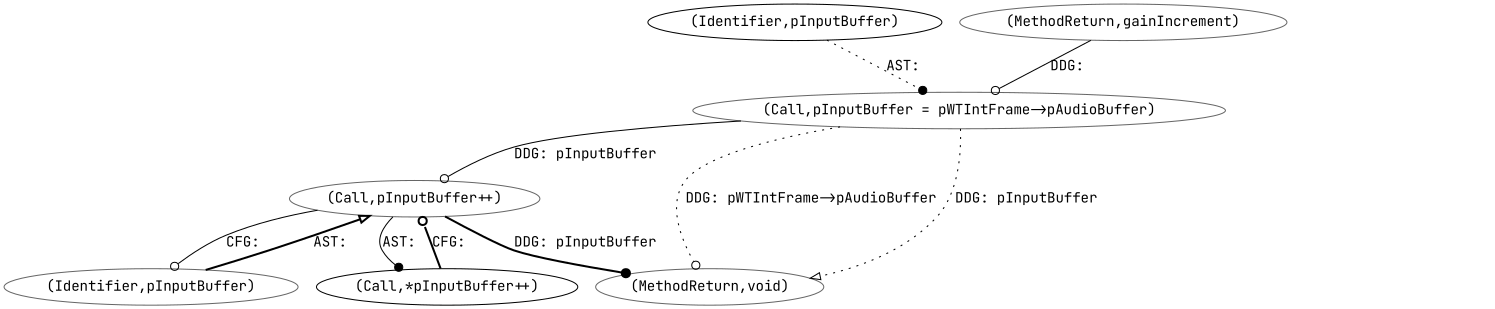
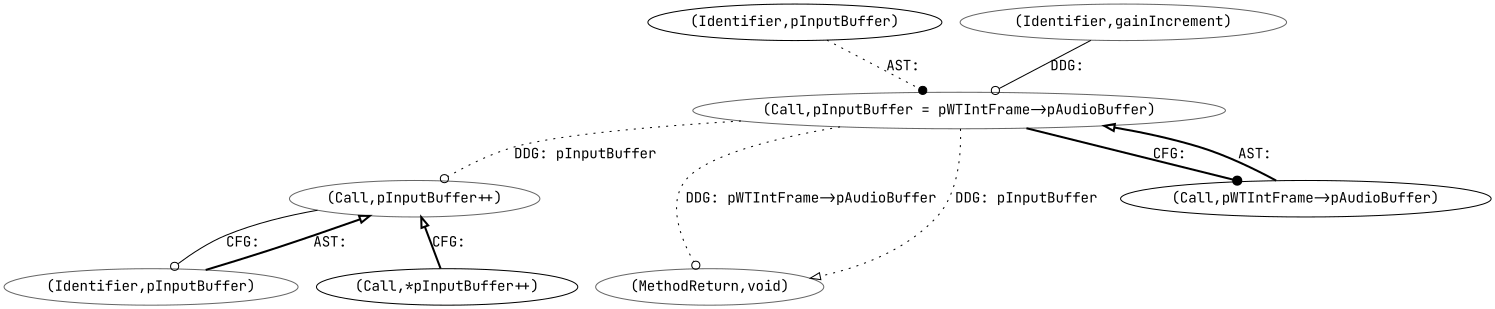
(1123, 22) -> (1123, 22)
(591, 134) -> (591, 134)
none -> (1306, 199)
(380, 242) -> none
(433, 248) -> (433, 248)
(530, 255) -> none
